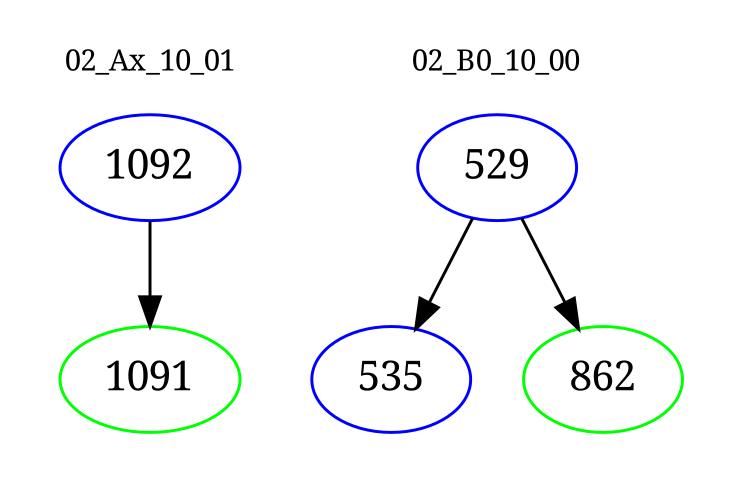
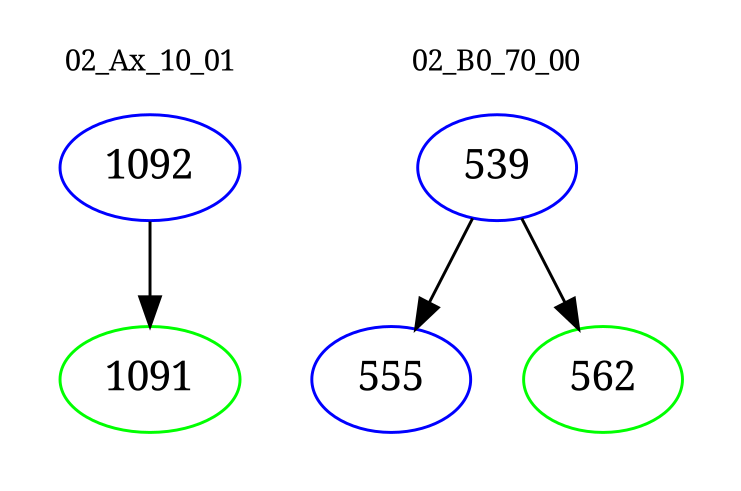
(497, 63) -> (497, 63)
(497, 168) -> (497, 168)
(391, 379) -> (391, 379)
(603, 379) -> (603, 379)
